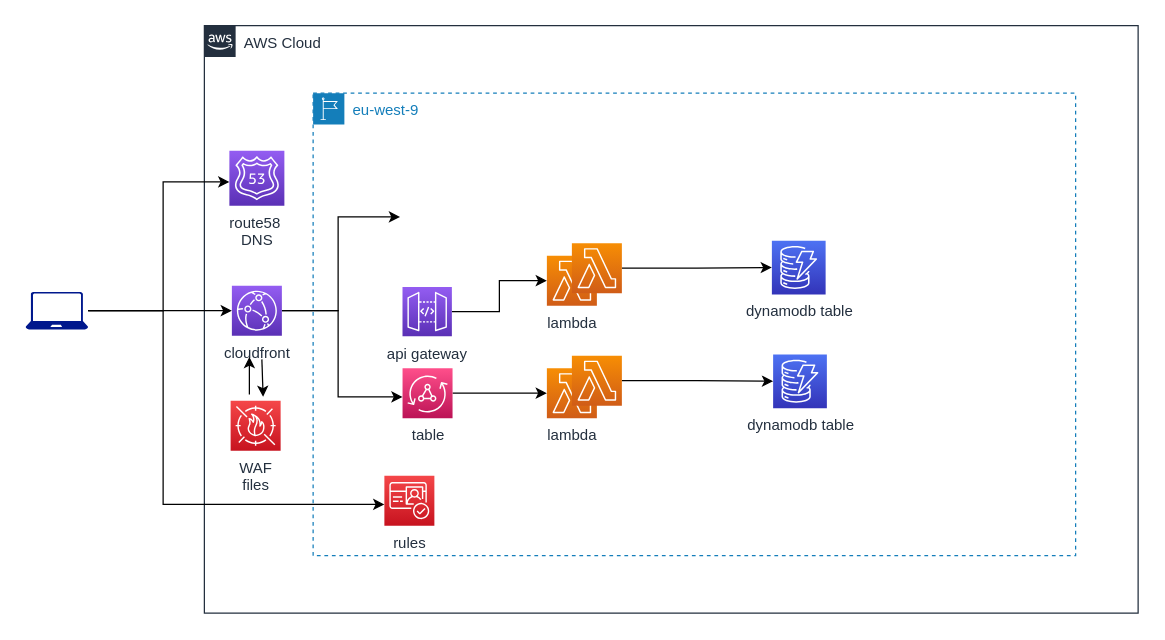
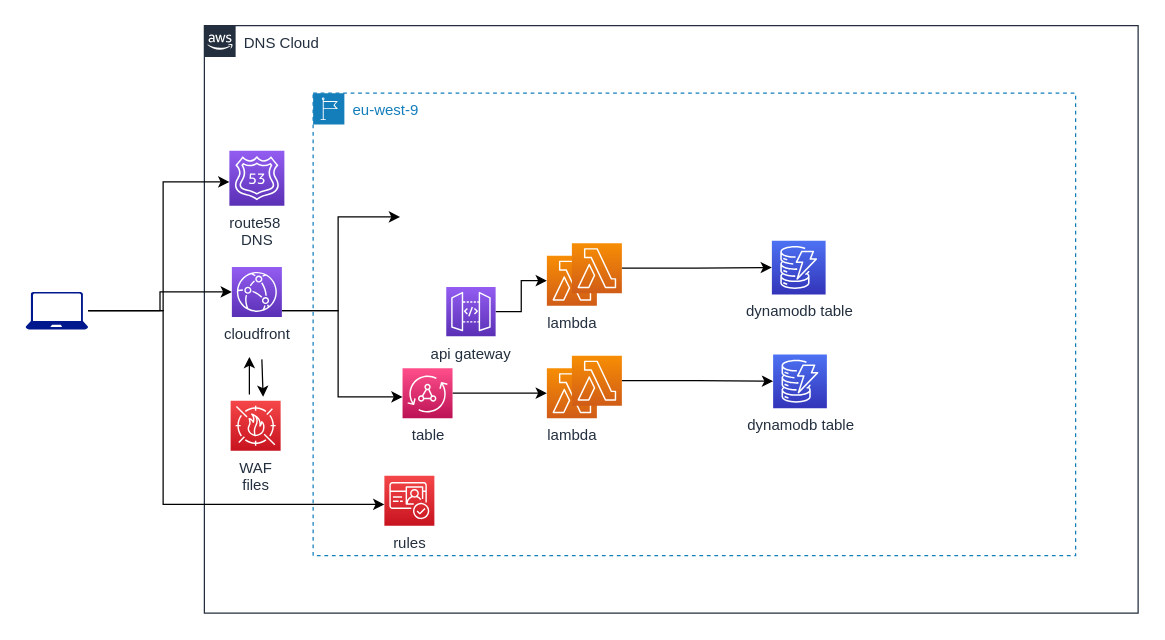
(278, 43) -> (278, 43)
(257, 311) -> (257, 292)
(427, 312) -> (471, 312)
